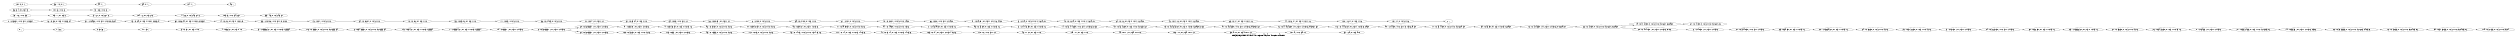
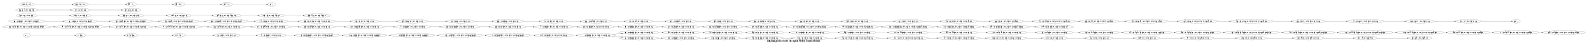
(1547, 27) -> none
(1628, 28) -> (154, 27)
